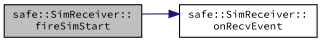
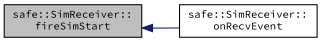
(155, 14) -> (166, 28)
